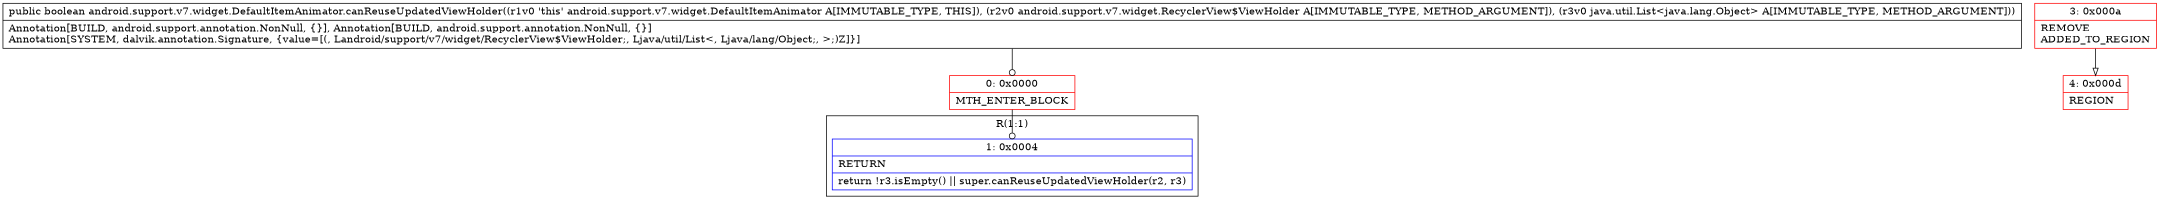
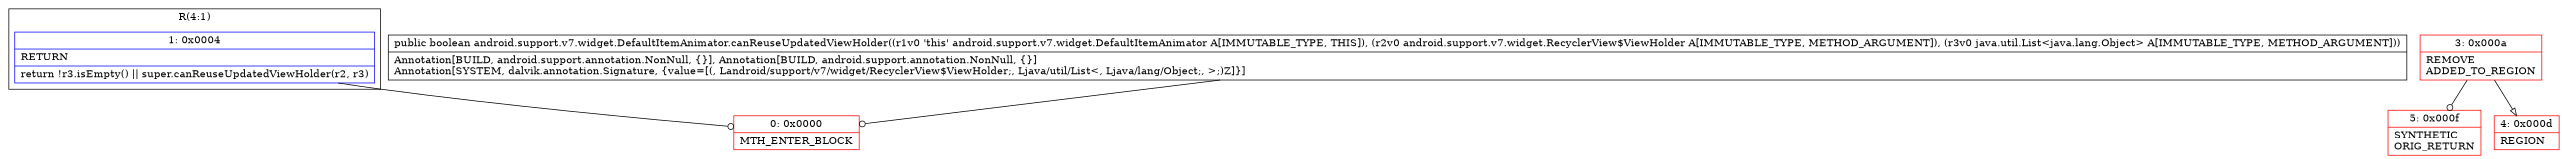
(1012, 121) -> (533, 107)
(1012, 124) -> (195, 17)
none -> (2434, 133)
